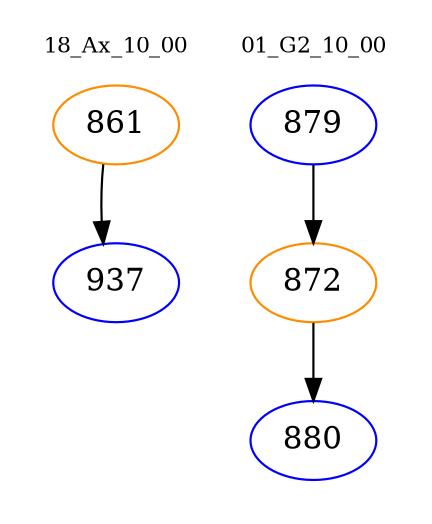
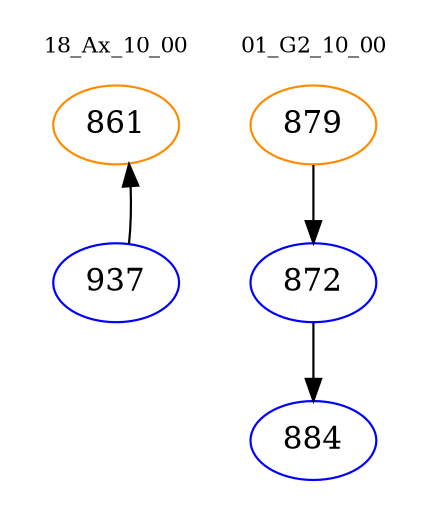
(313, 125) -> (313, 125)
(102, 193) -> (131, 215)
(313, 283) -> (313, 283)
(313, 441) -> (313, 441)
